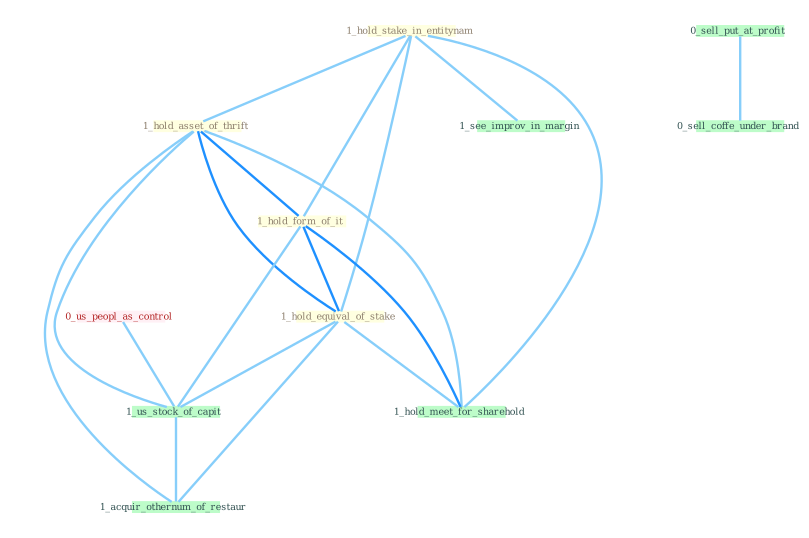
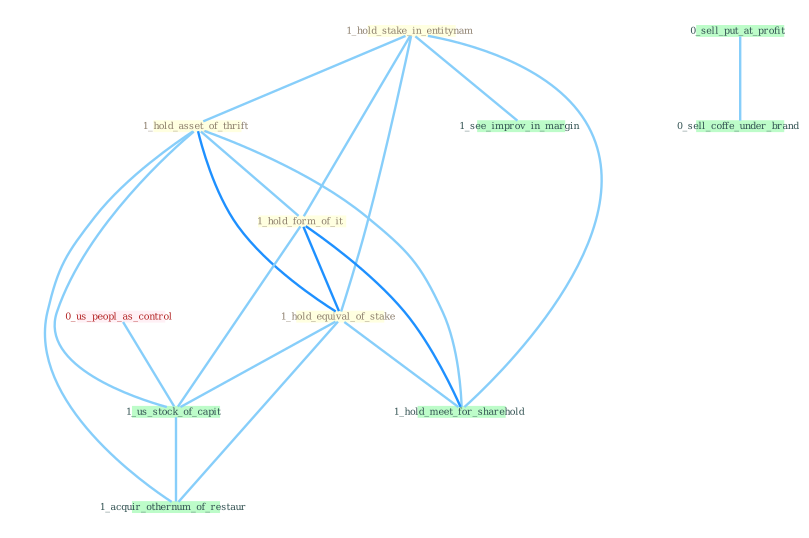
(250, 174) -> (250, 174)
